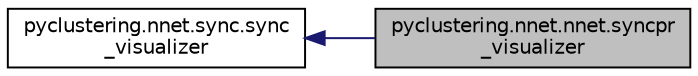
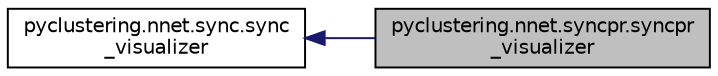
(533, 38) -> (543, 38)
